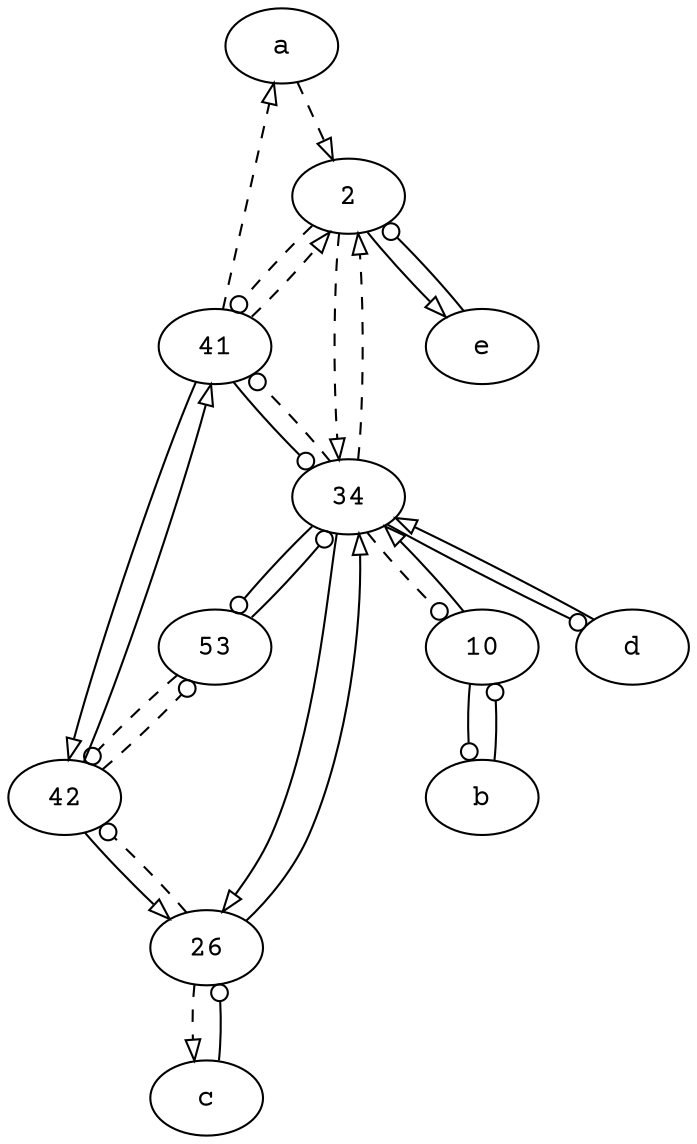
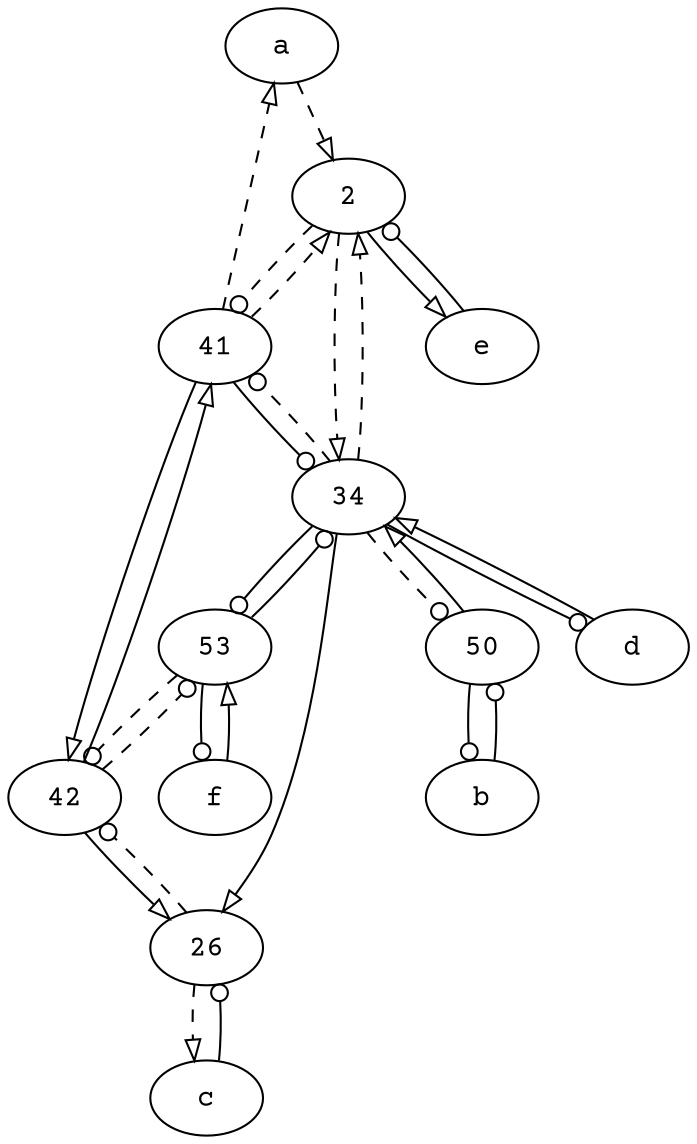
(482, 647) -> (482, 647)
(337, 750) -> none
none -> (215, 797)
